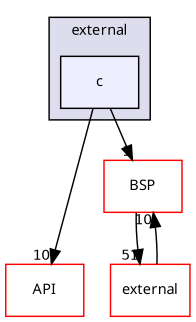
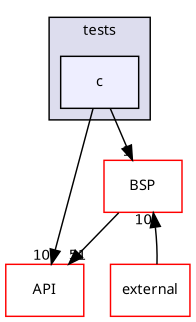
(100, 31) -> (100, 31)
(136, 231) -> (99, 233)
